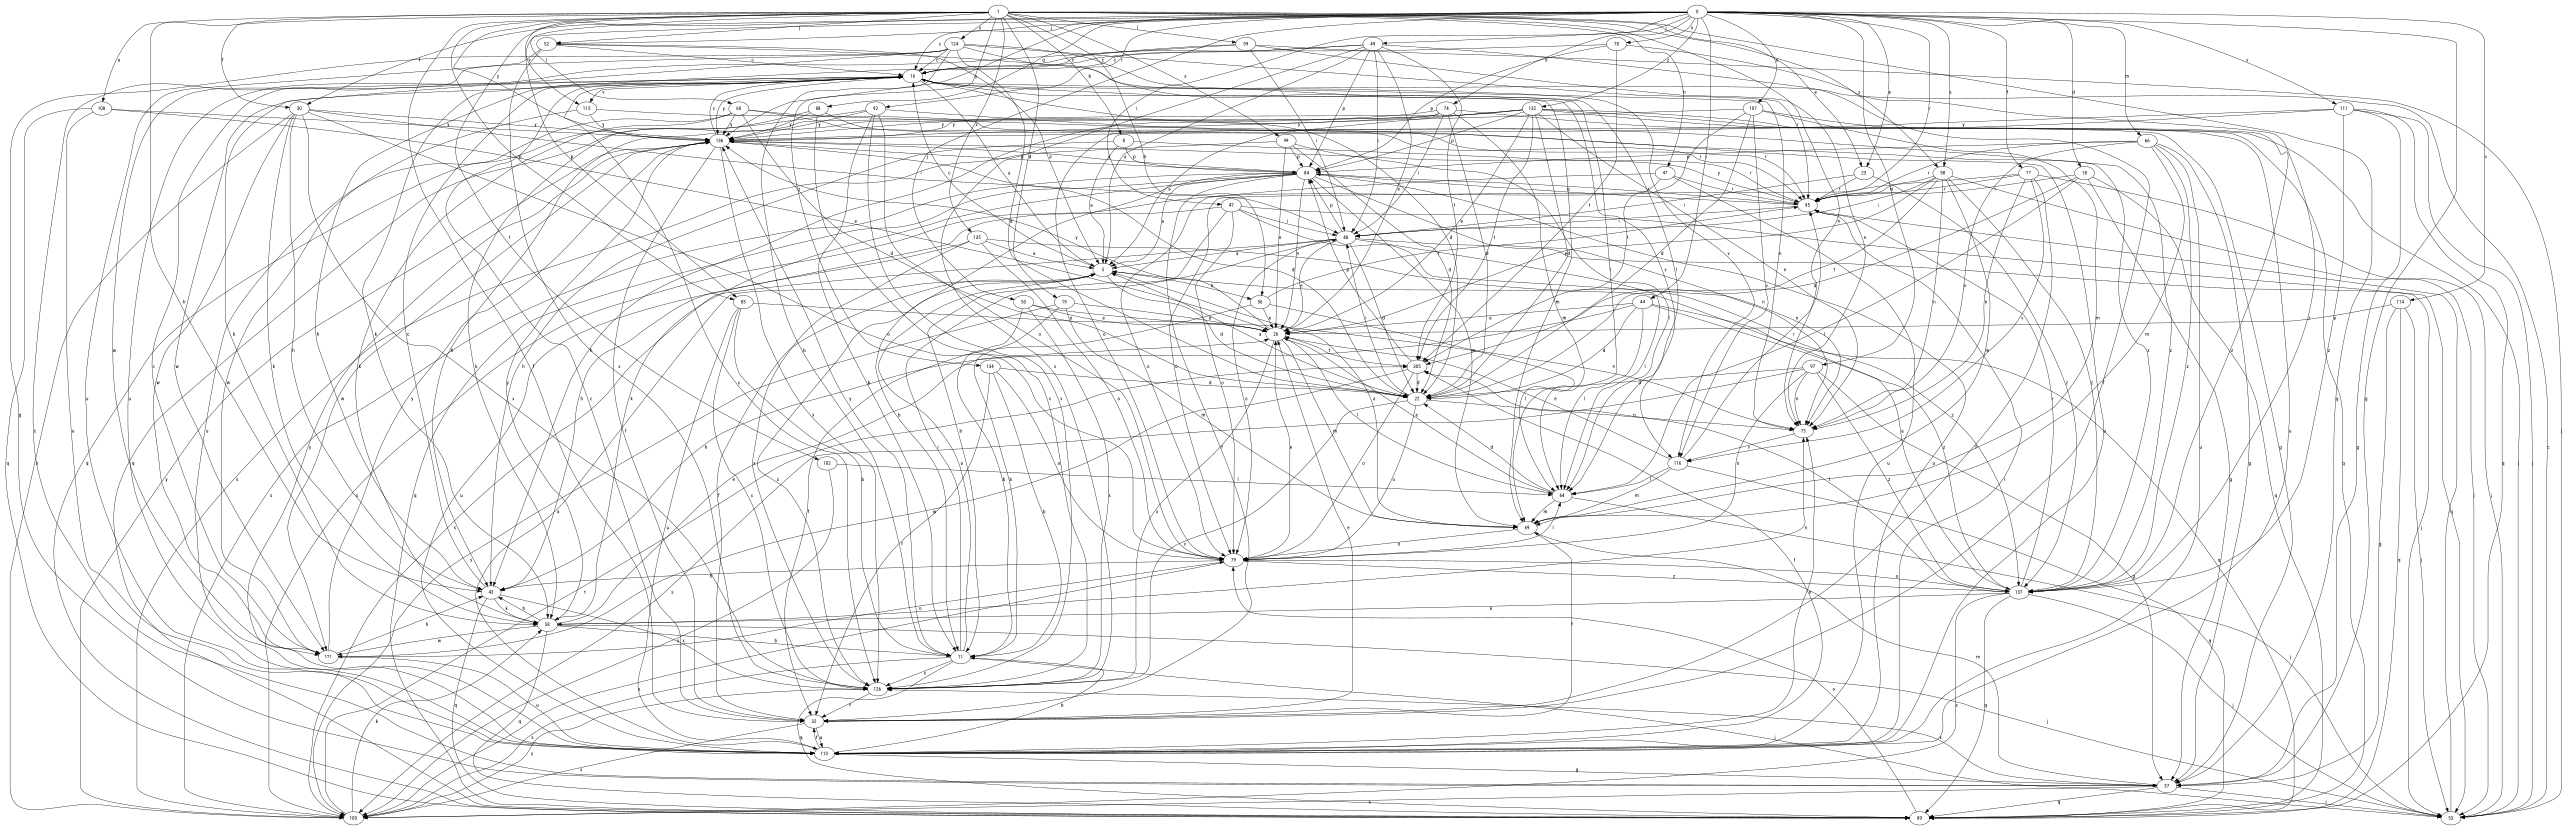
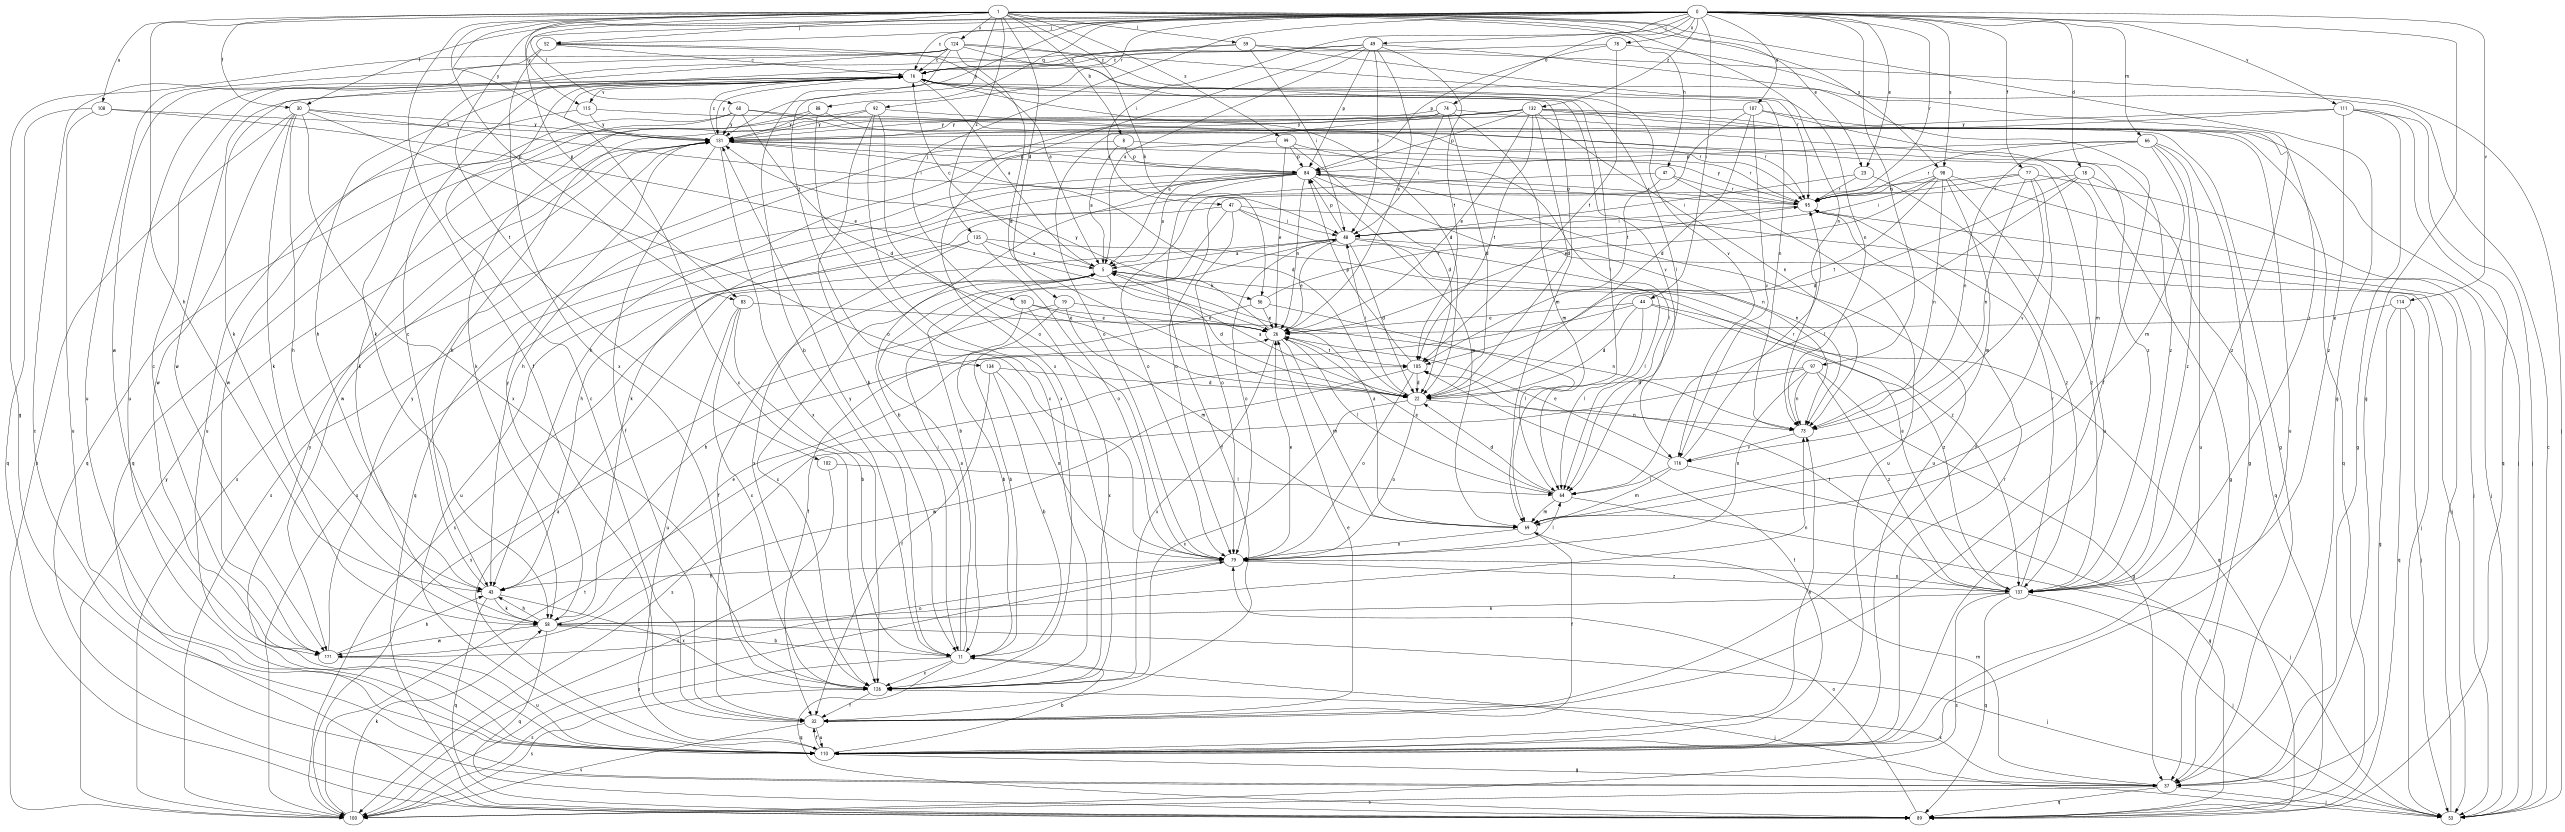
(720, 141) -> (720, 141)
(1417, 367) -> (1417, 367)
